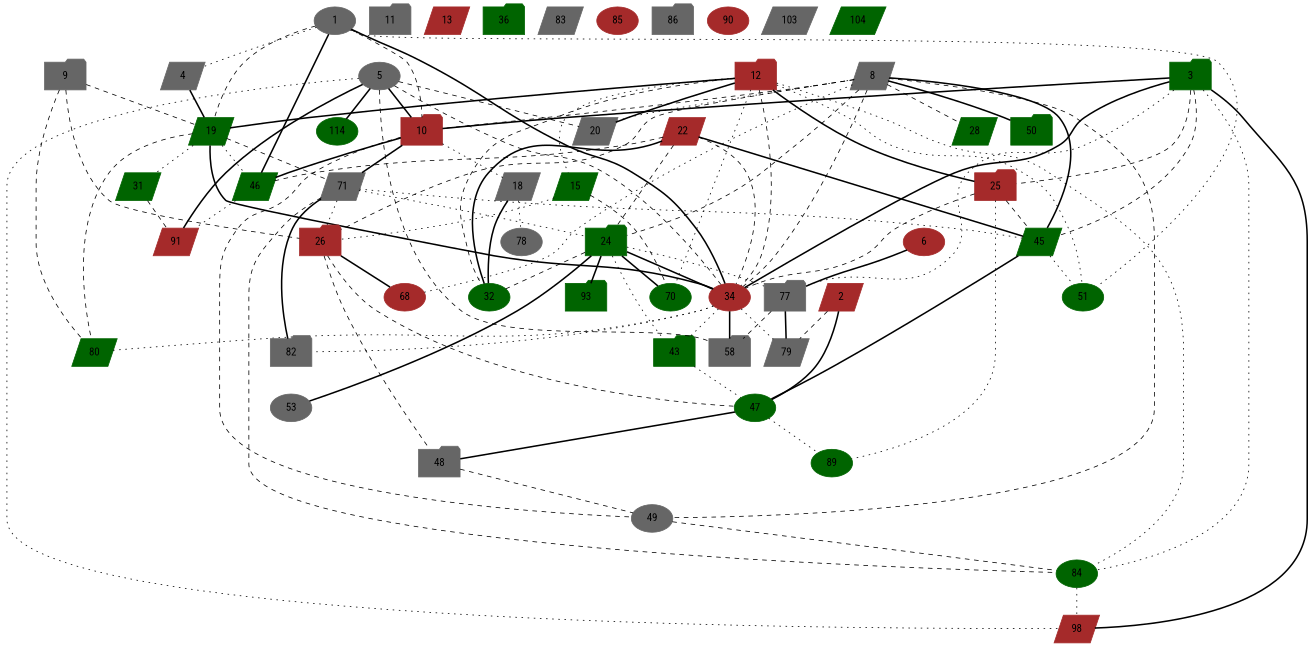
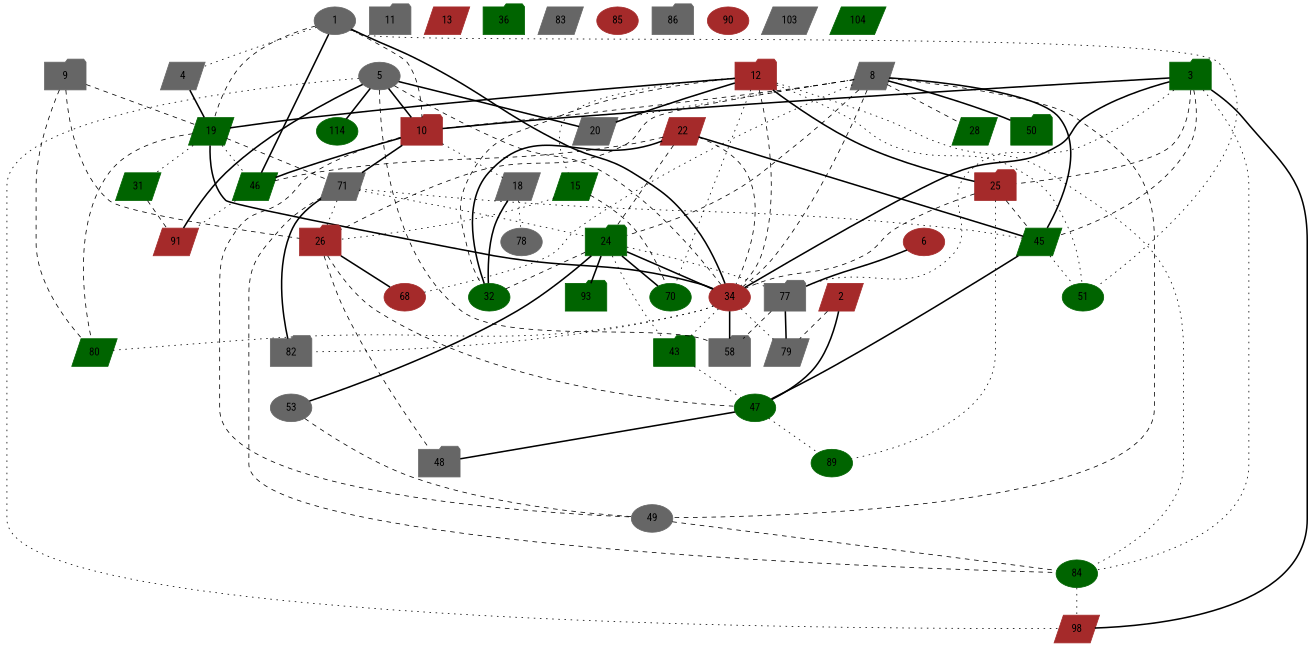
(516, 111) -> (516, 111)
(547, 491) -> (460, 491)
